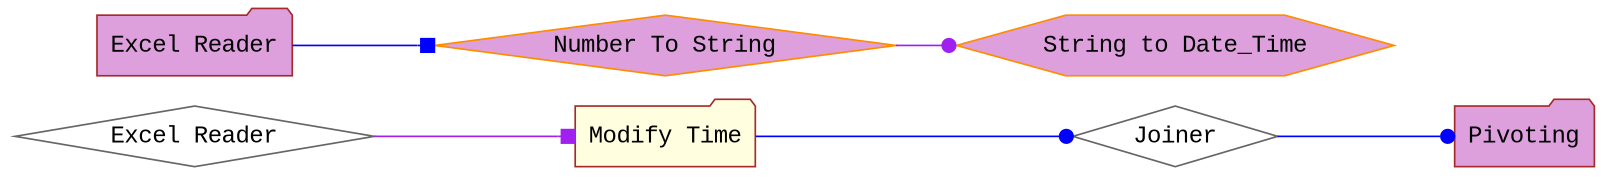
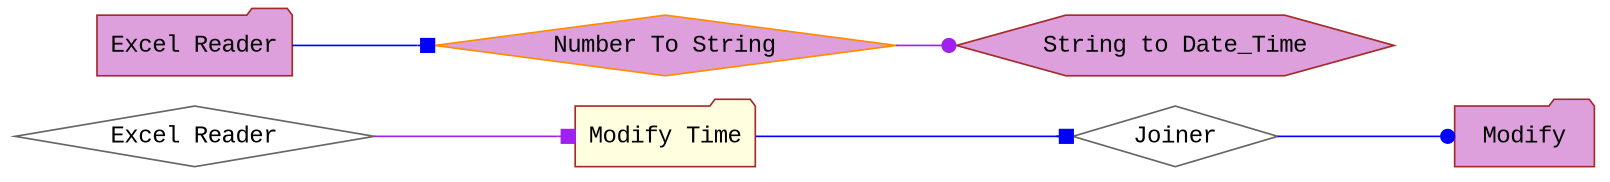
(1175, 45) -> (1175, 45)
(907, 136) -> (907, 136)
(1525, 136) -> (1525, 136)
